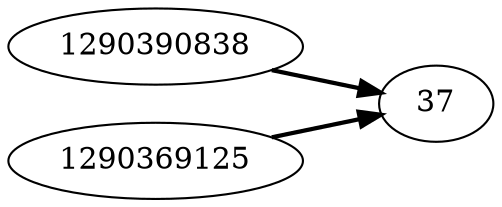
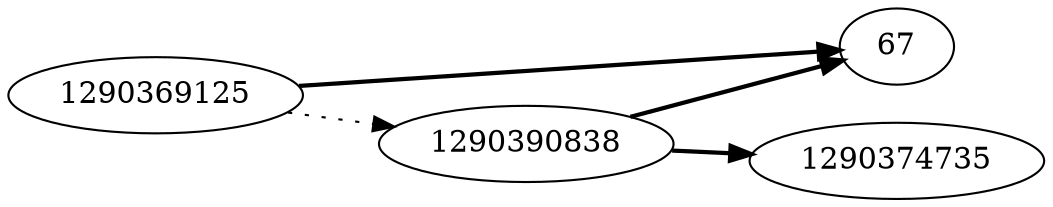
(436, 104) -> (897, 47)
none -> (331, 118)
none -> (897, 161)
